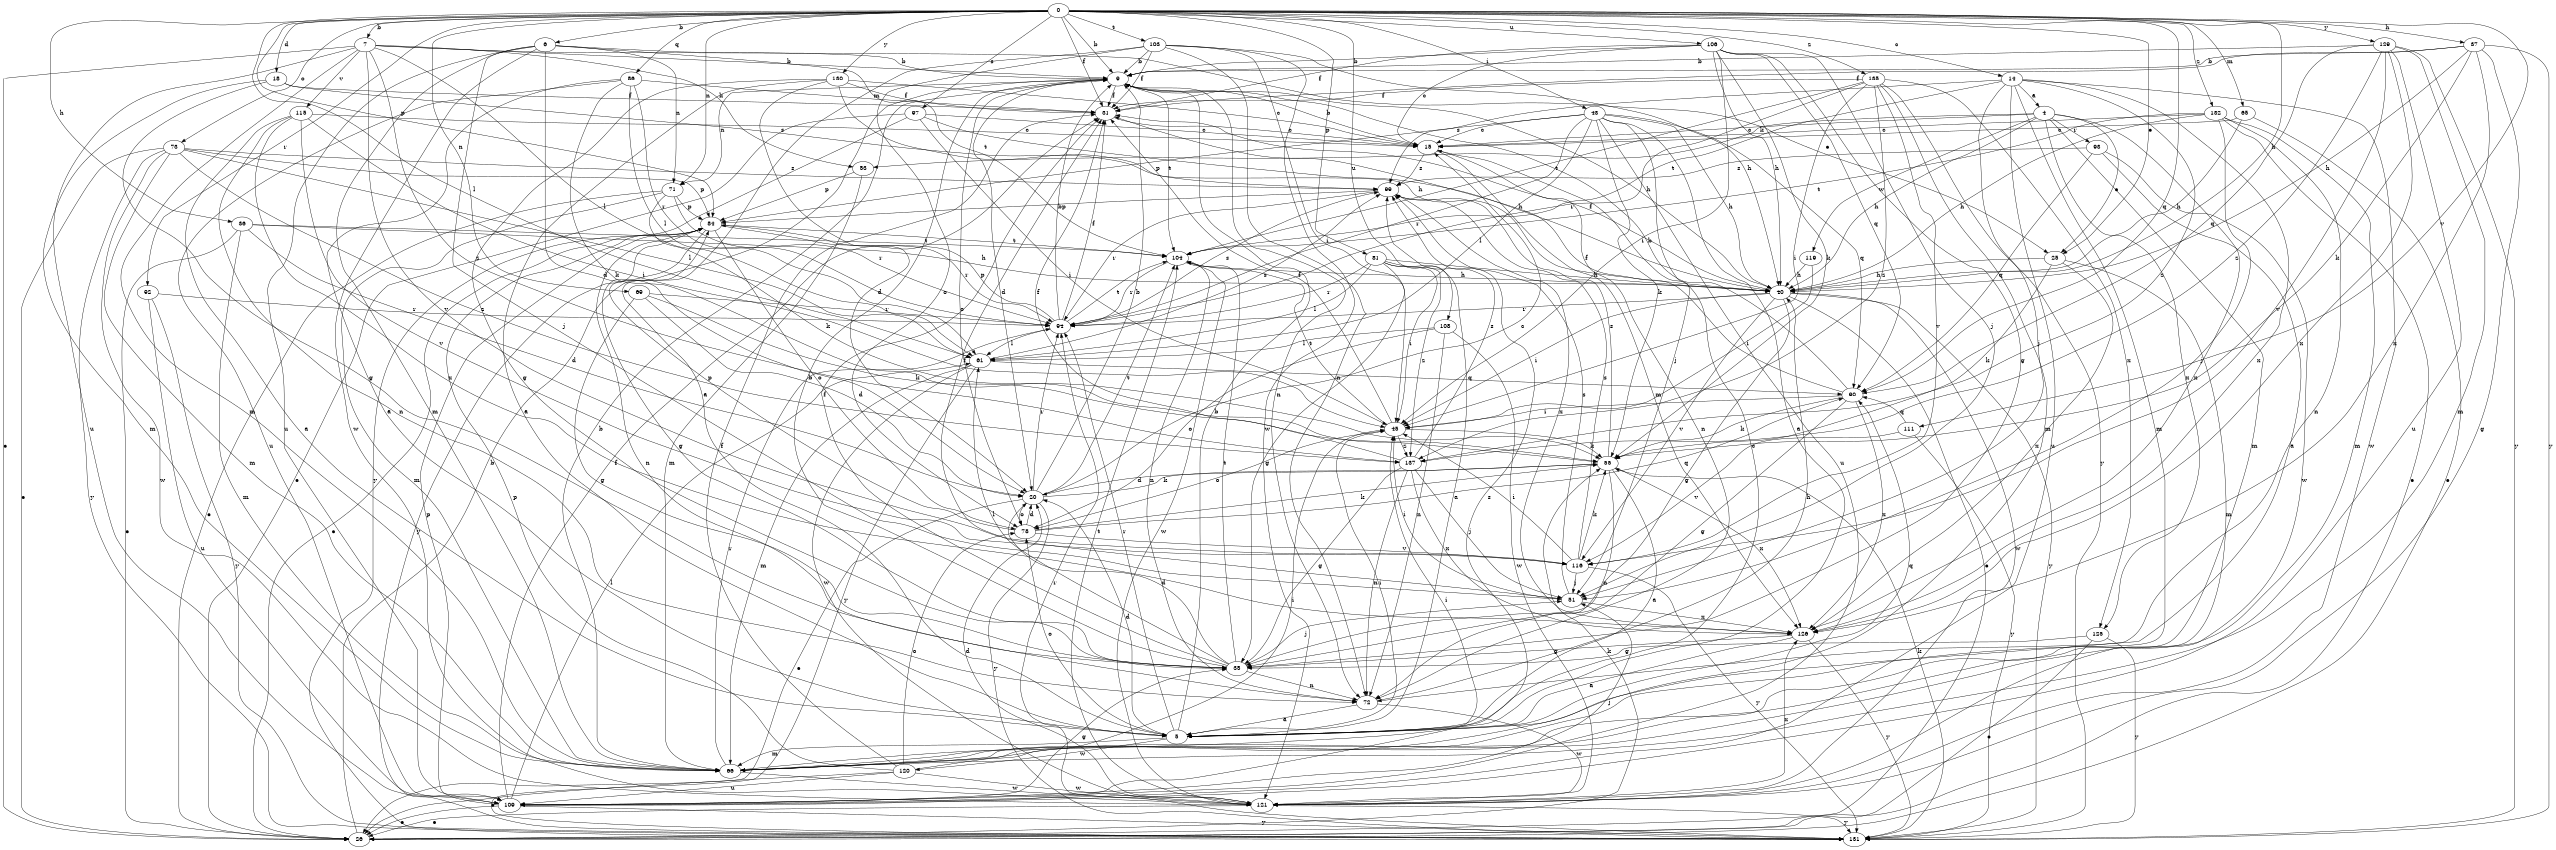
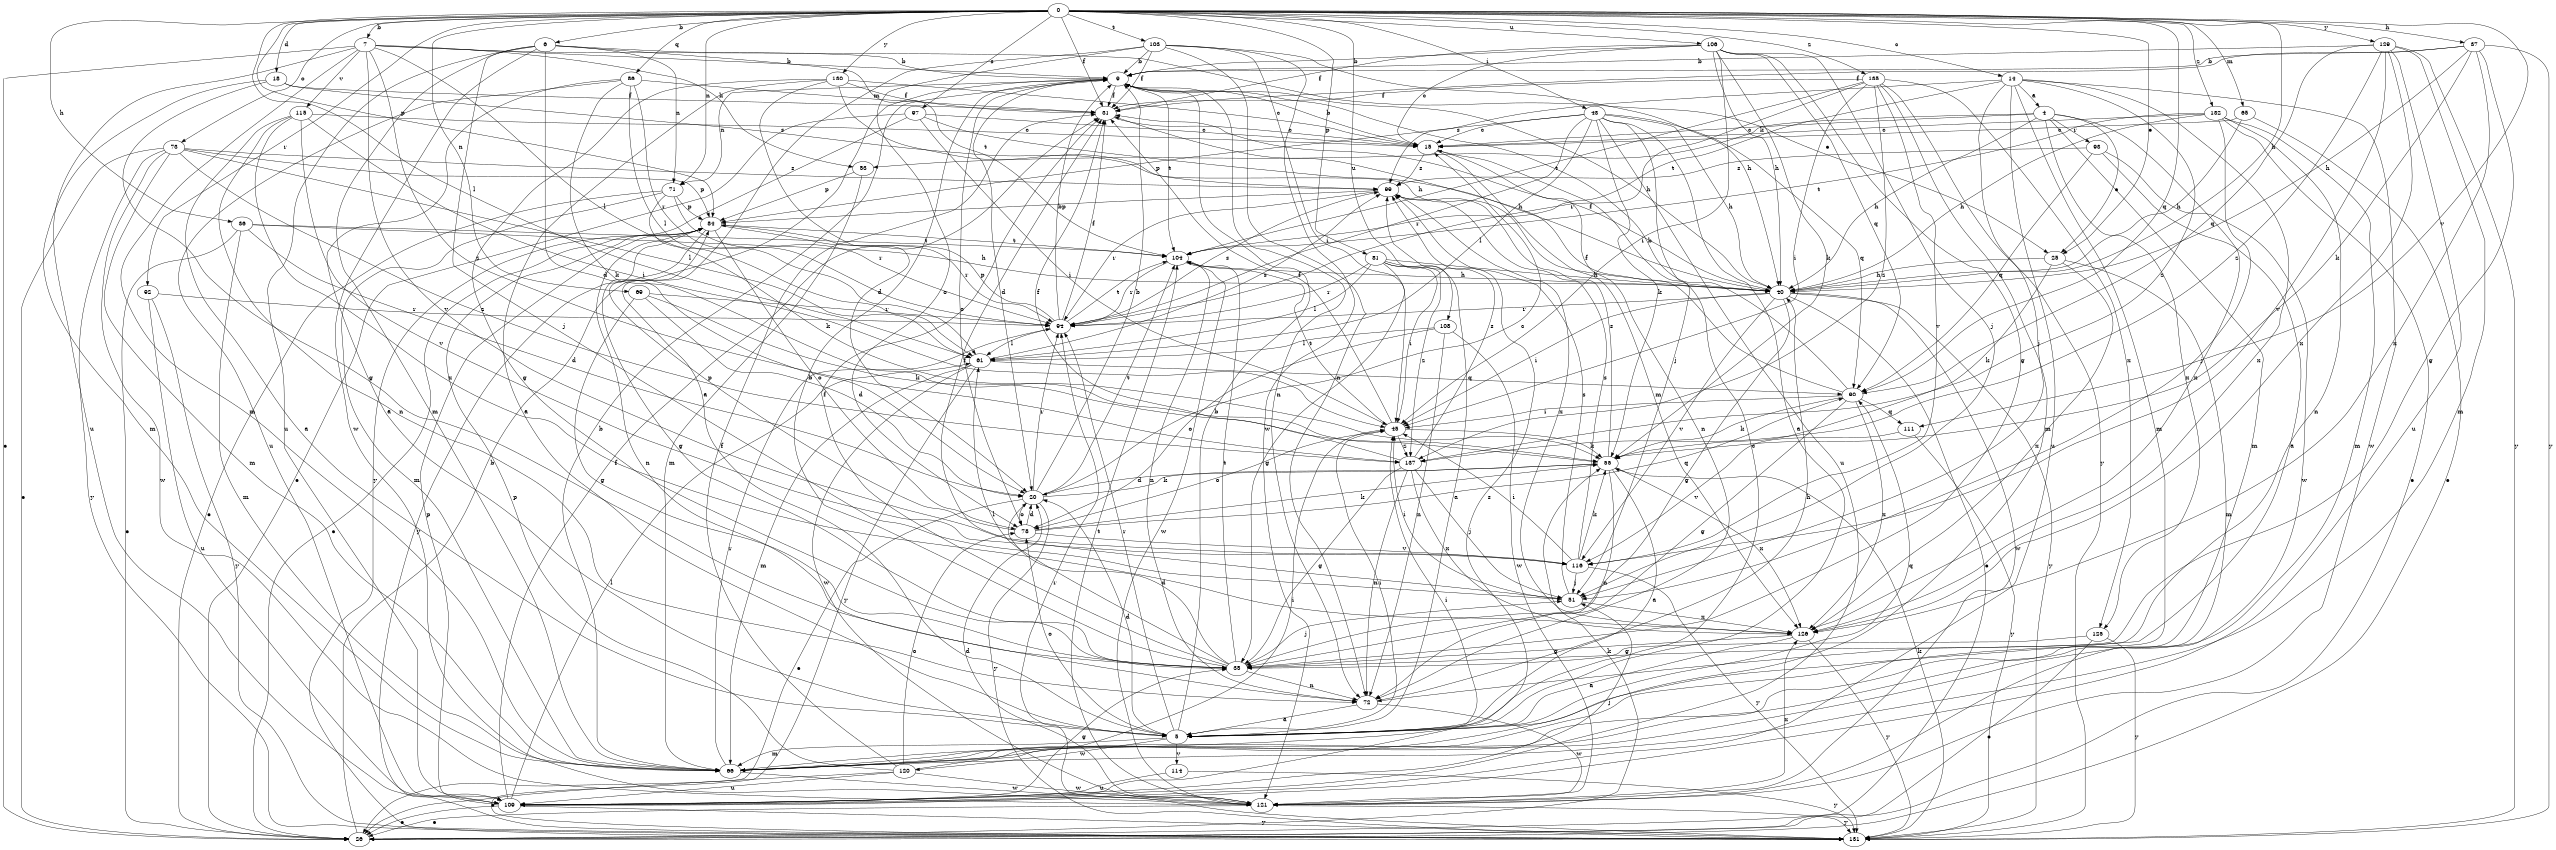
(1087, 43) -> none
(1811, 258) -> none
(1892, 408) -> (1882, 410)
(2125, 702) -> (2136, 611)
none -> (1177, 771)
